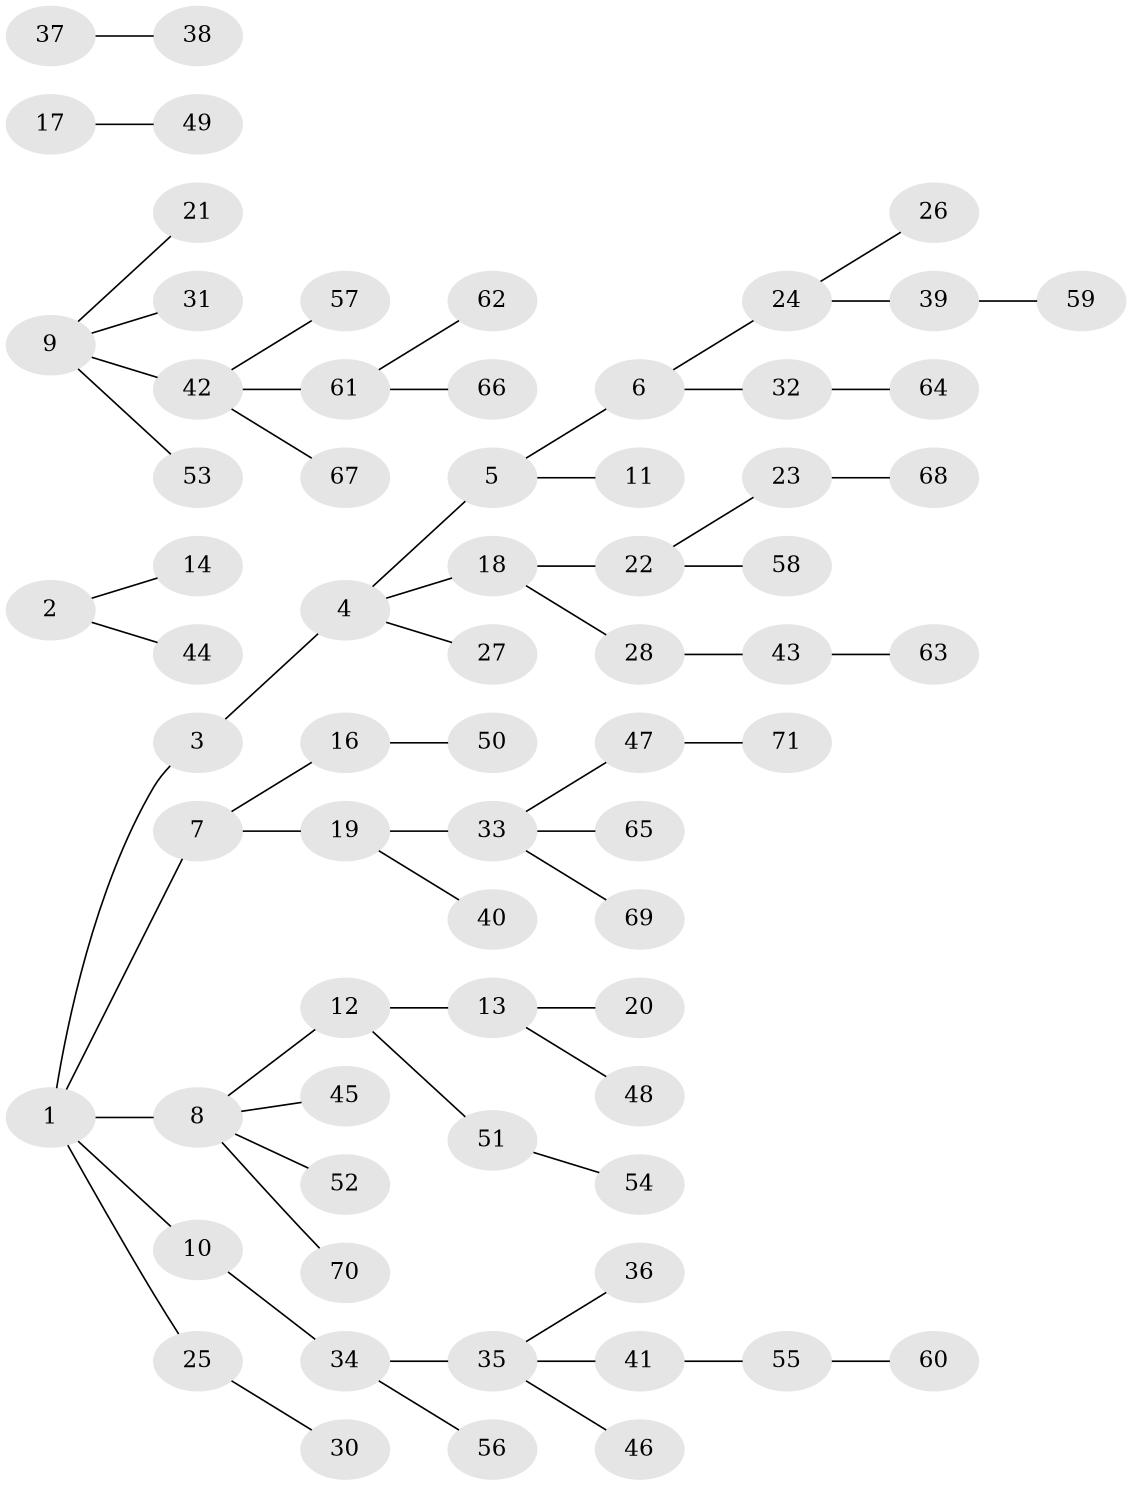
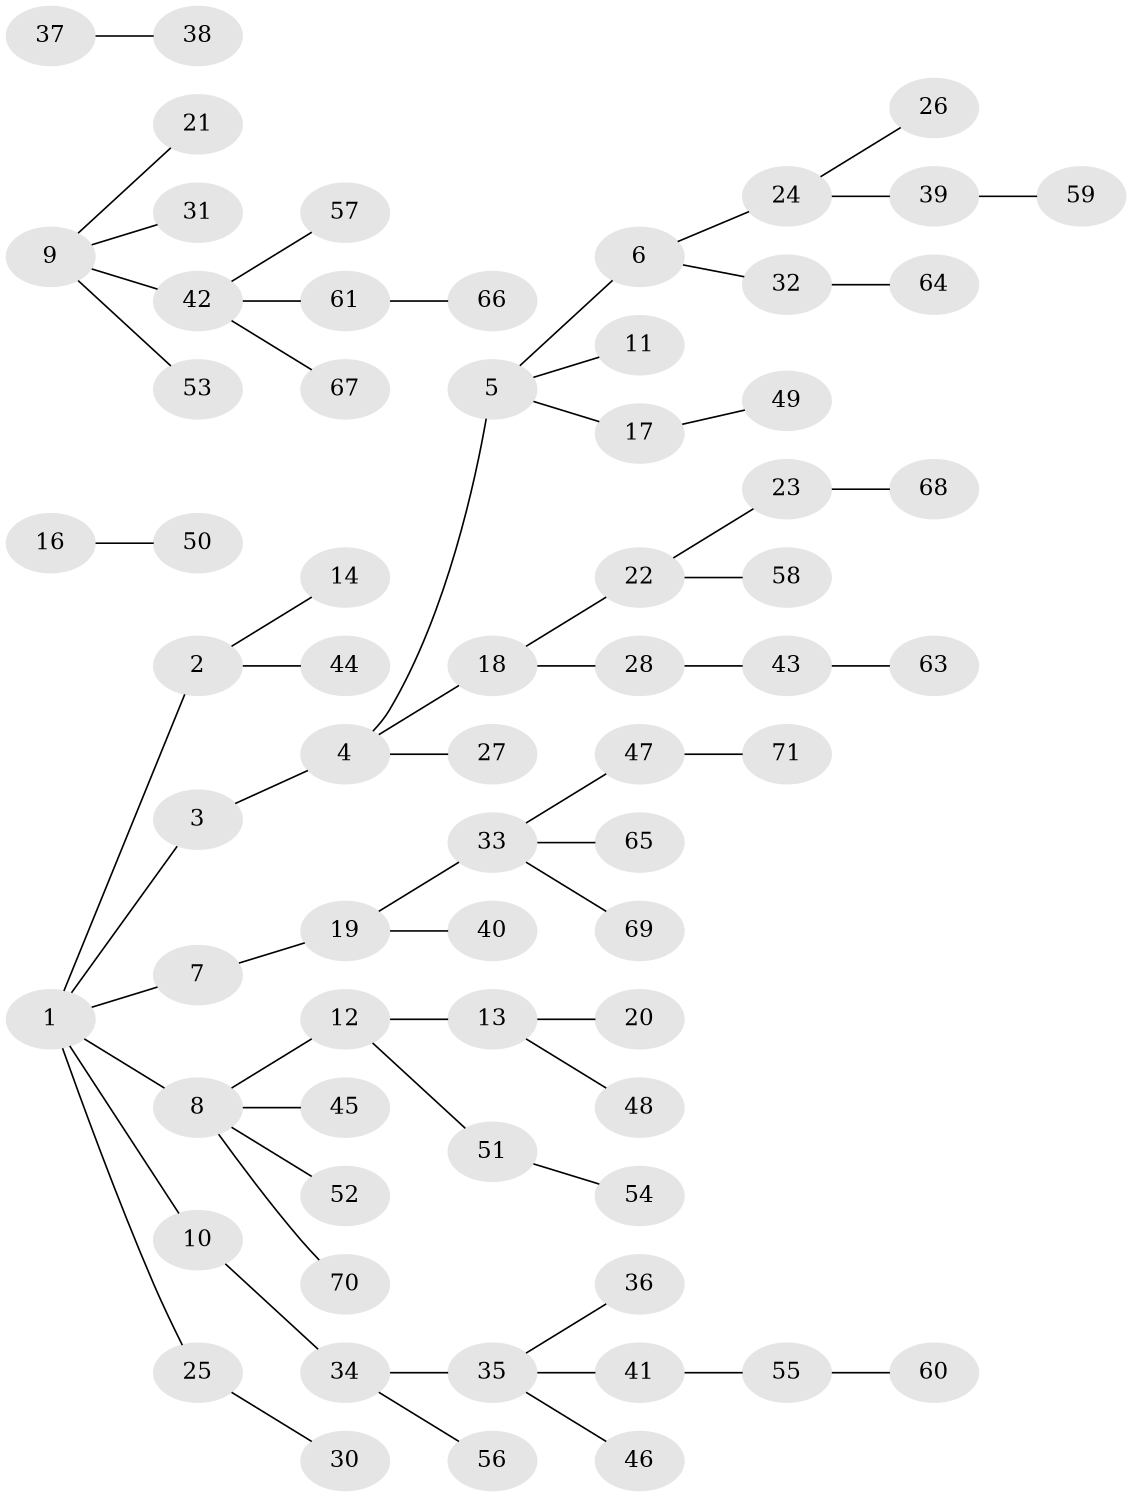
(492, 301) -> none
none -> (566, 412)
(272, 787) -> none
none -> (124, 843)
